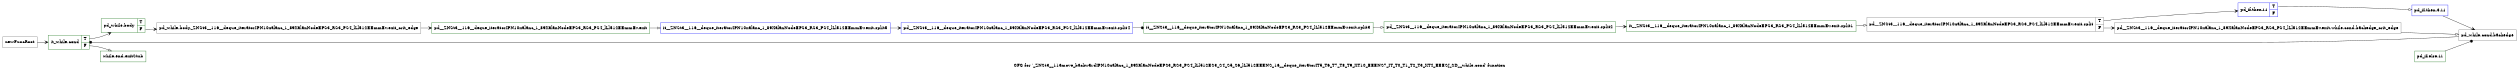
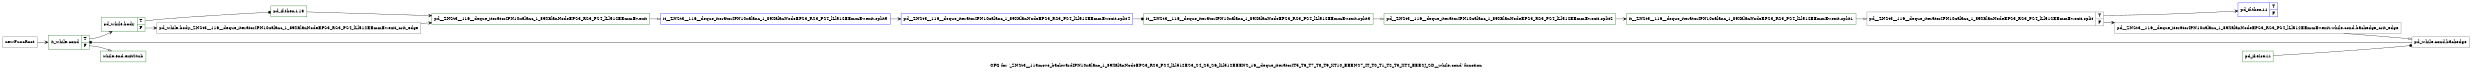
(2430, 10) -> none
none -> (289, 11)
